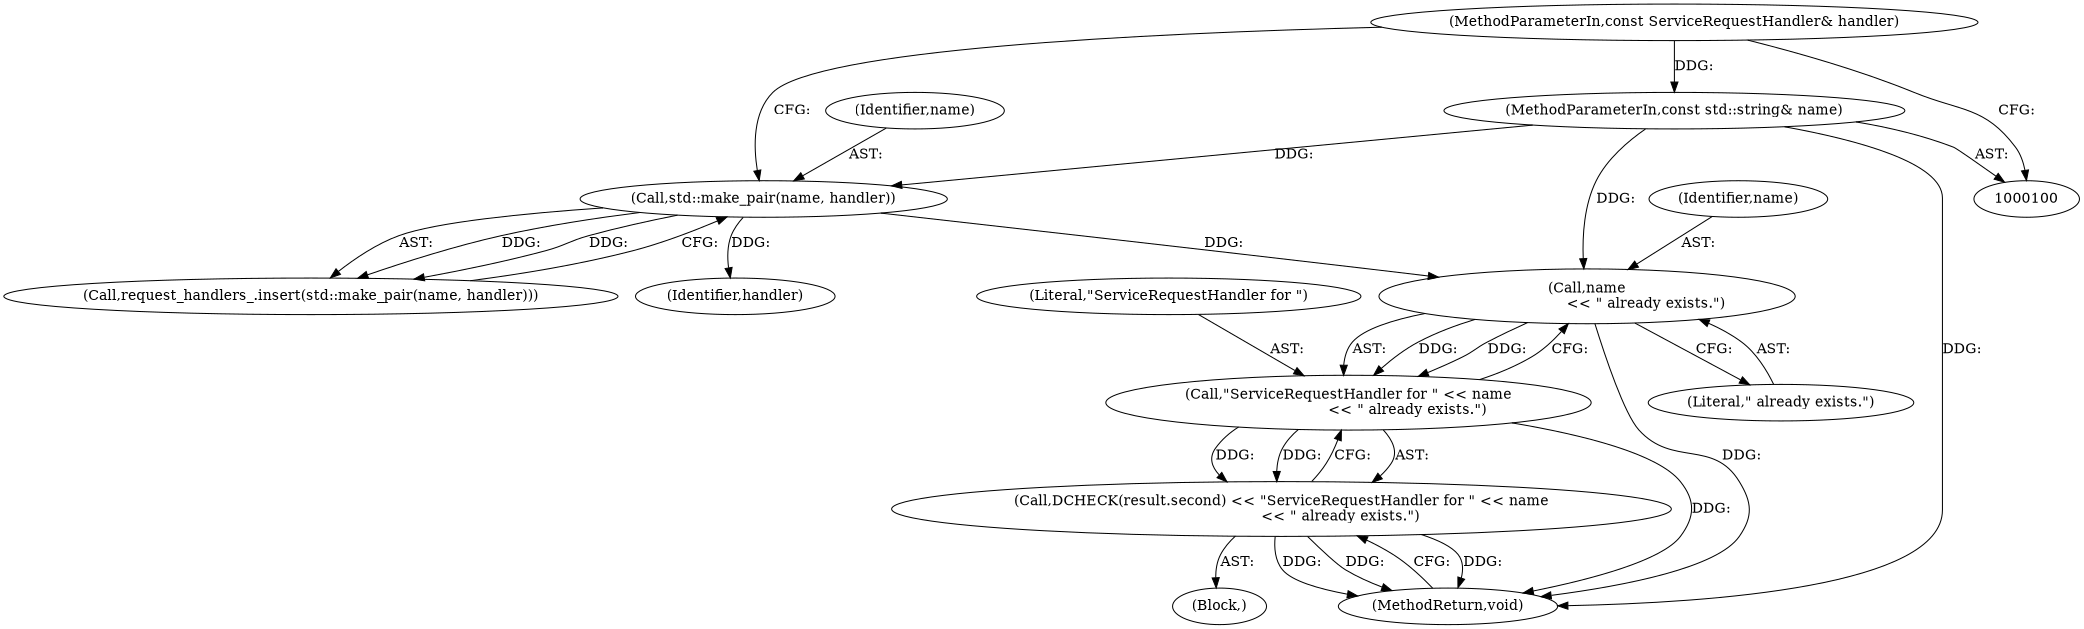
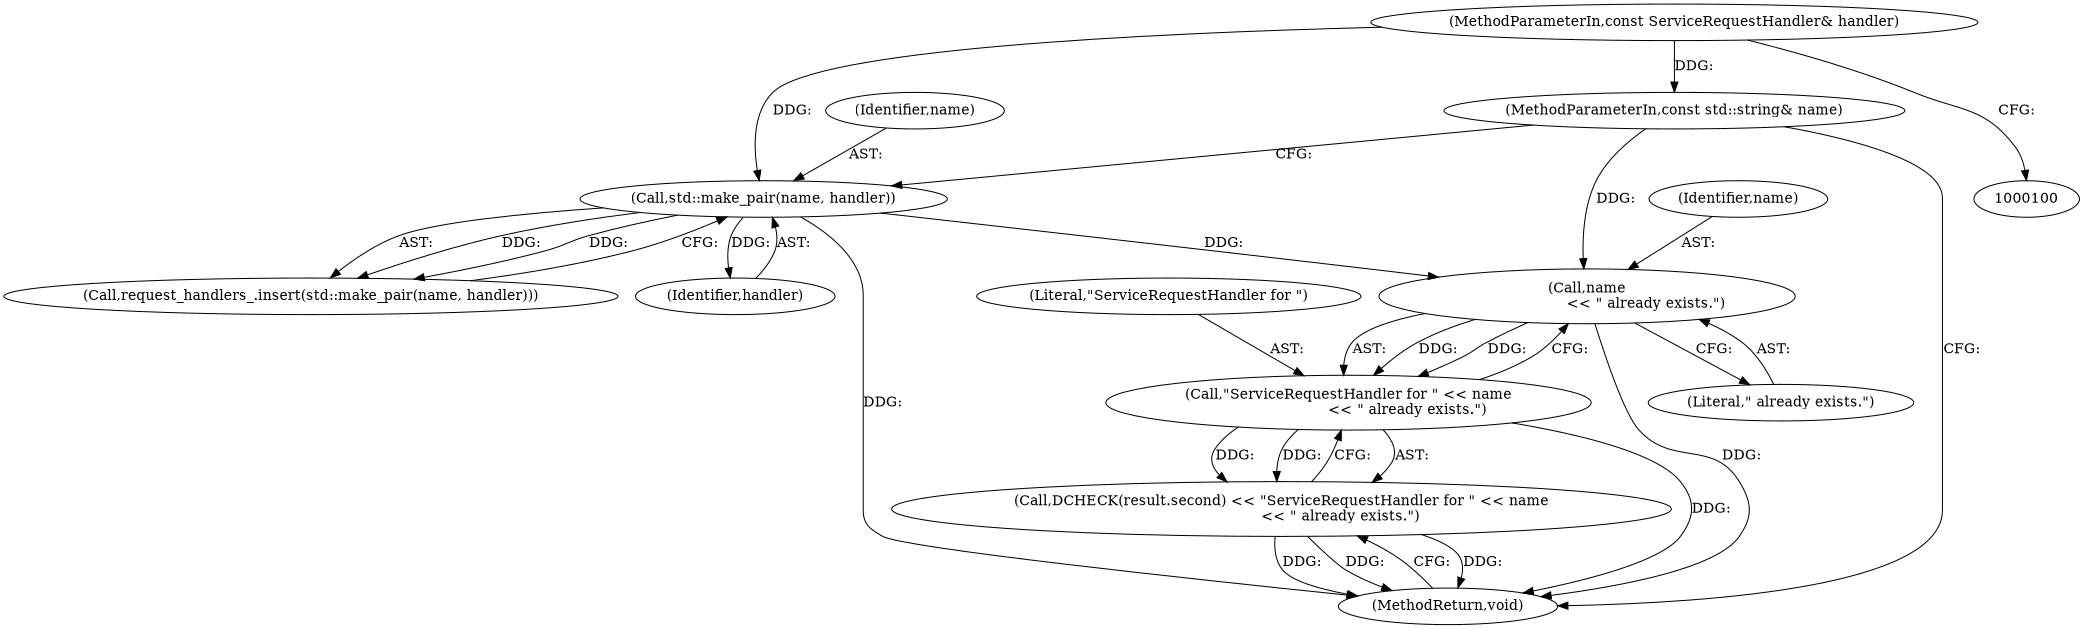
(795, 111) -> (795, 111)
(1930, 139) -> none
(1296, 155) -> (1296, 155)
none -> (773, 255)
(1964, 349) -> (1964, 349)
none -> (938, 548)
(1220, 606) -> none
